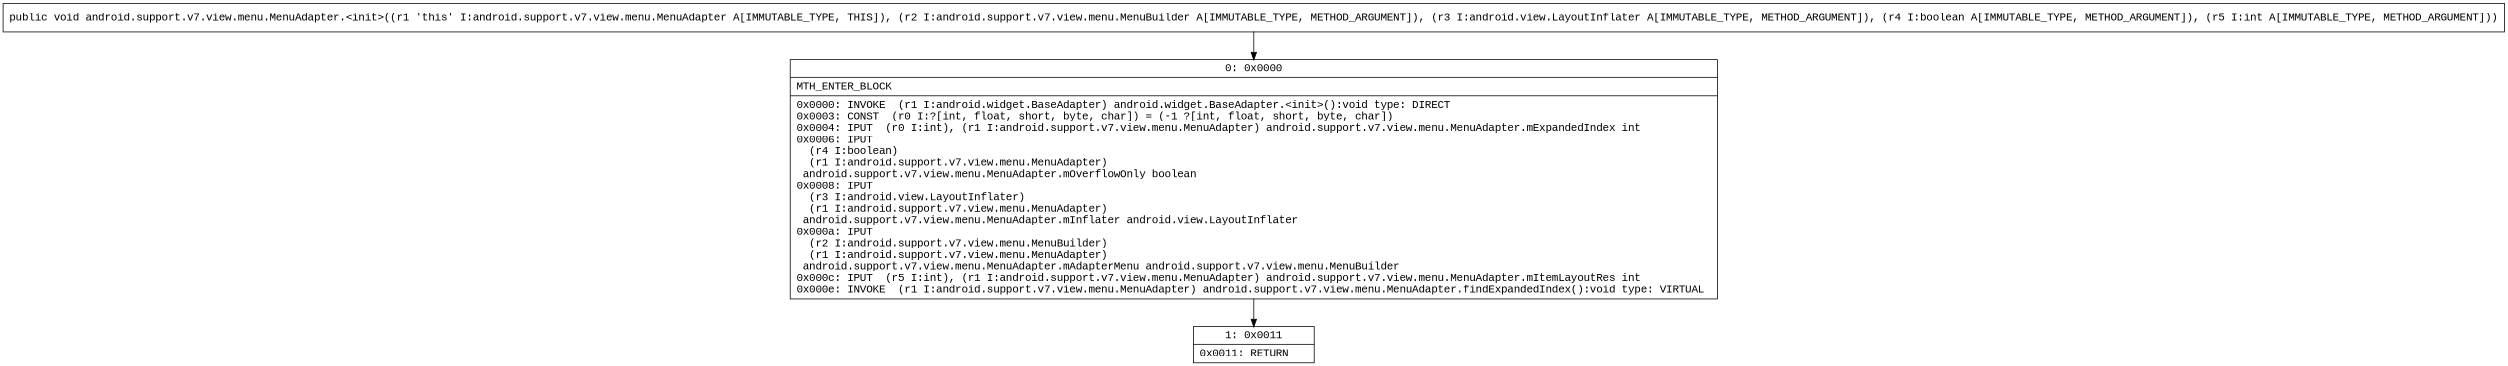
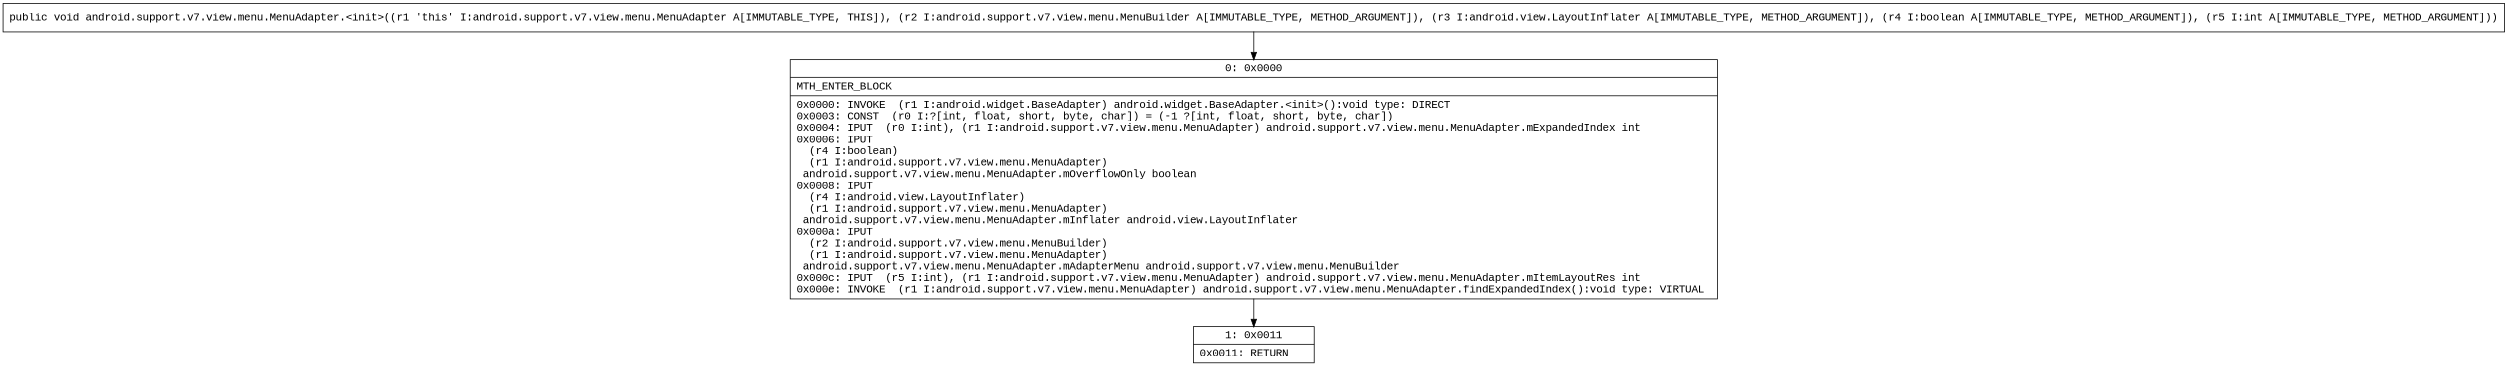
(911, 197) -> (911, 197)
